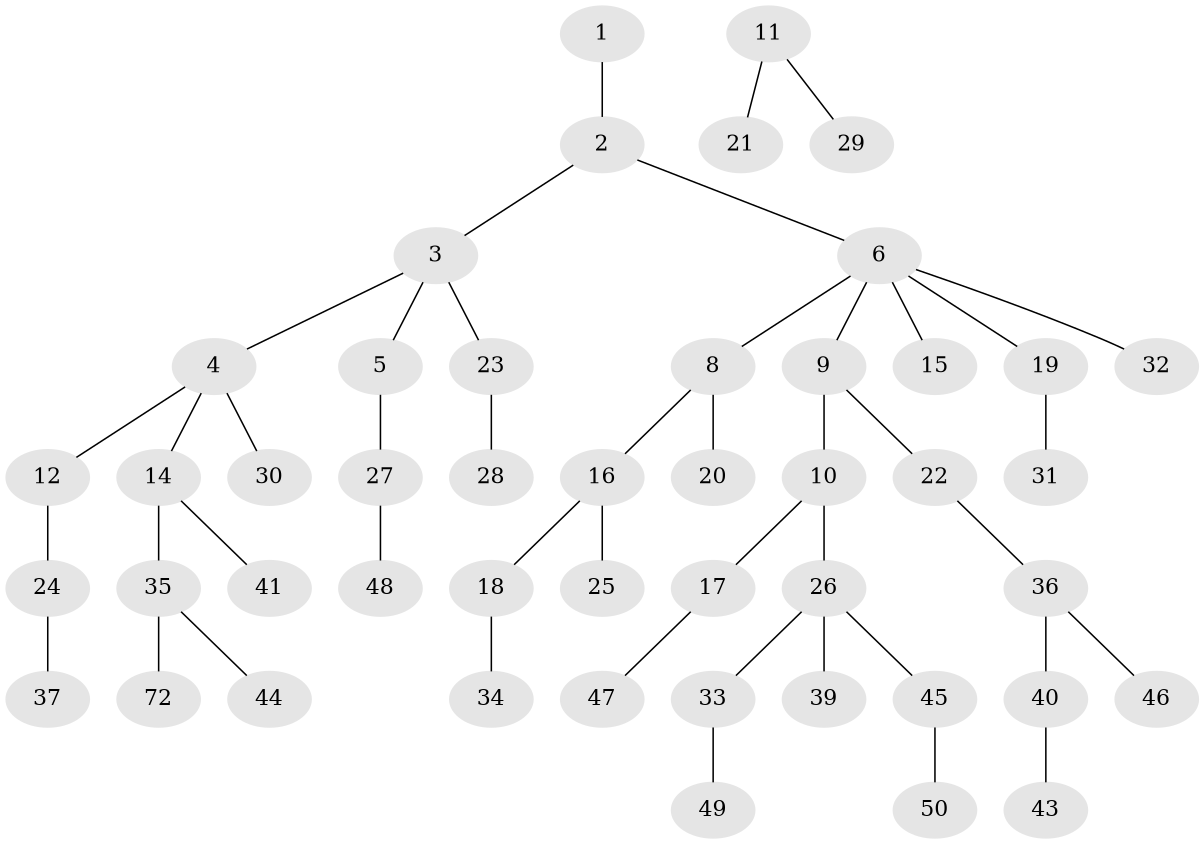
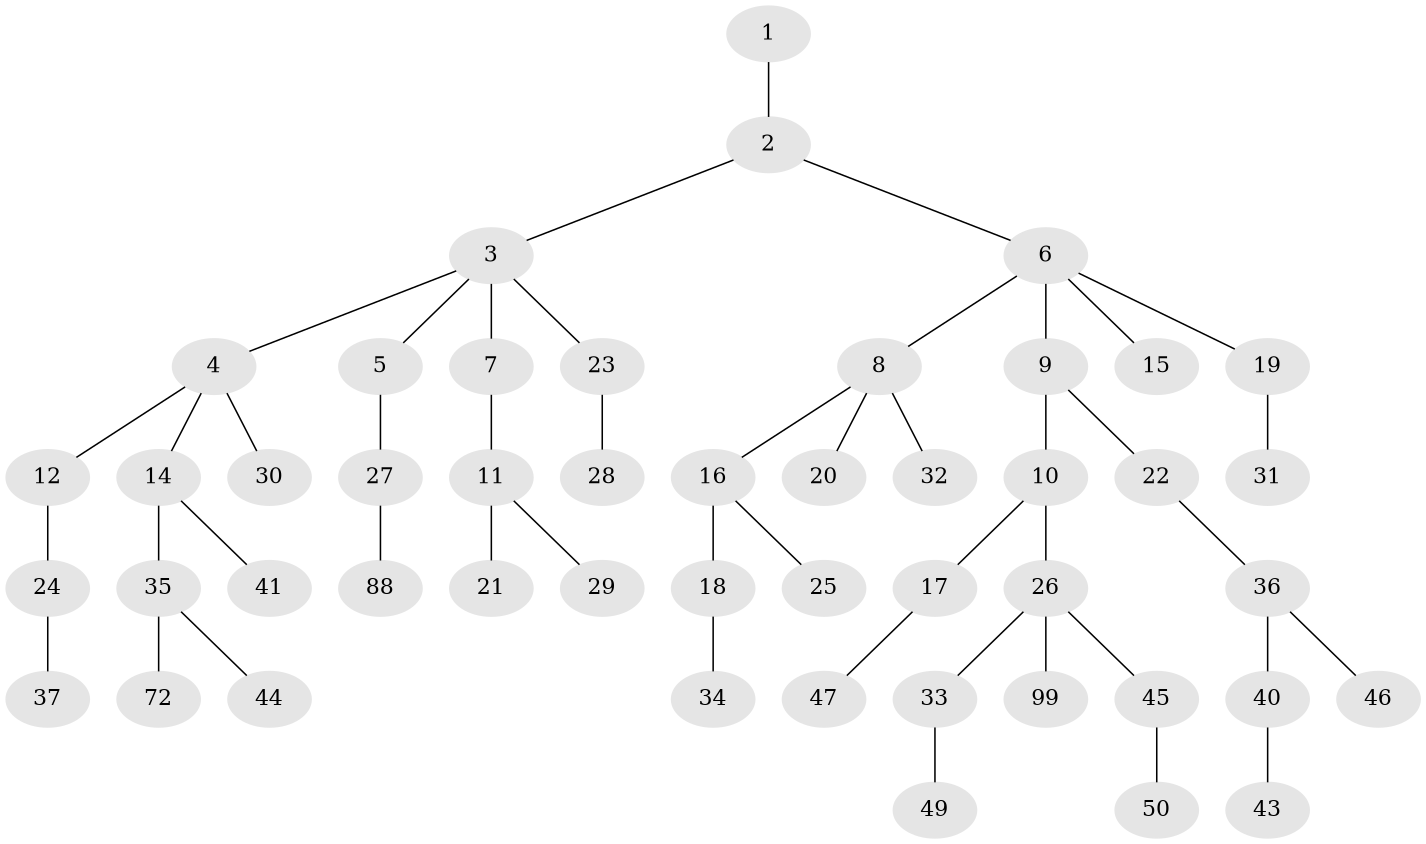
(1021, 307) -> (907, 422)
none -> (491, 367)
(380, 588) -> (380, 588)
(824, 699) -> (1046, 699)
